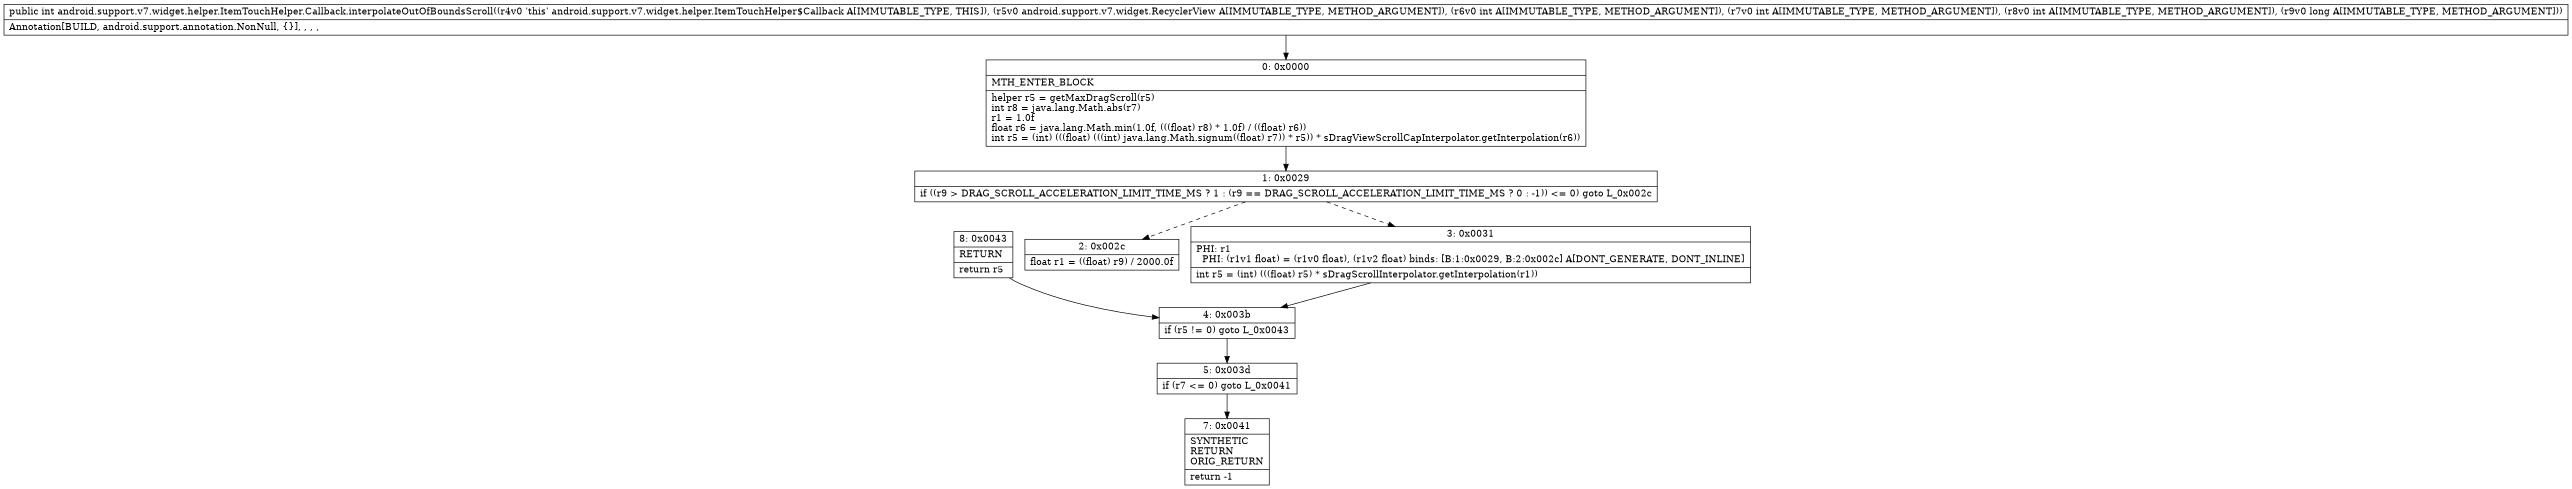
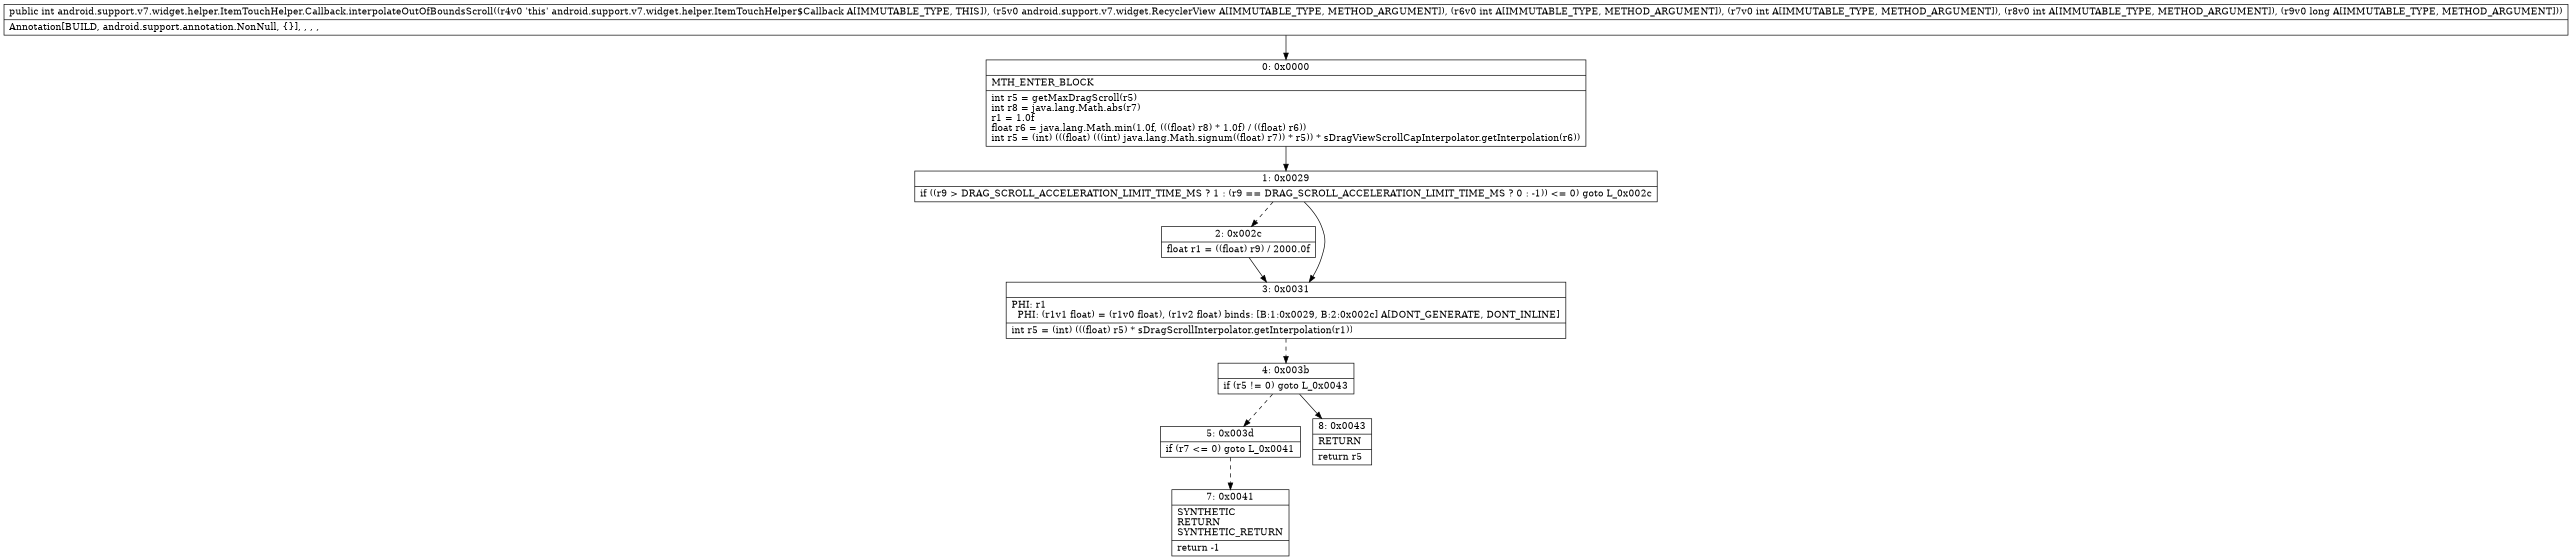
(1073, 98) -> (1064, 98)
(1358, 213) -> (1325, 237)
none -> (1256, 267)
(1329, 294) -> (1286, 347)
(1079, 304) -> (1308, 404)
(1227, 347) -> (1260, 408)
(1227, 403) -> (1230, 470)
(1227, 462) -> (1230, 533)
